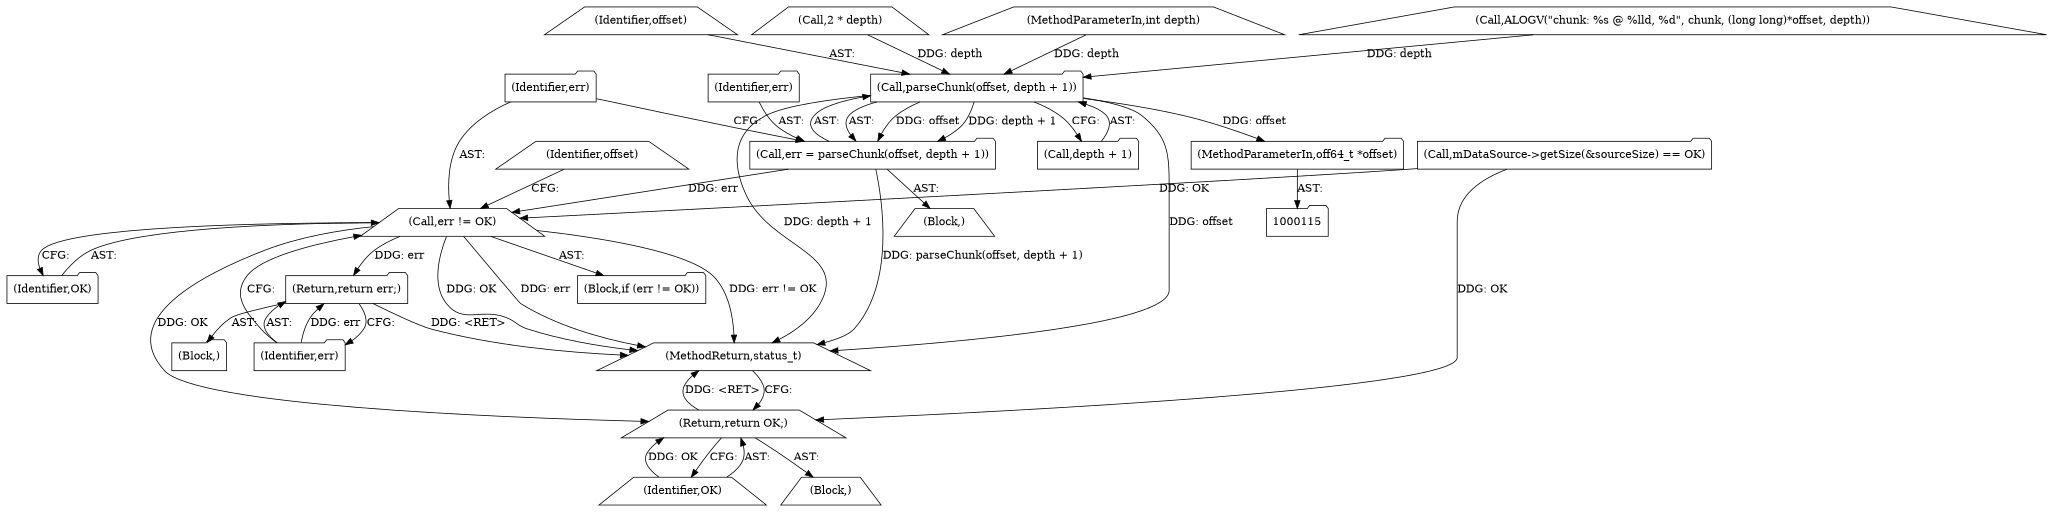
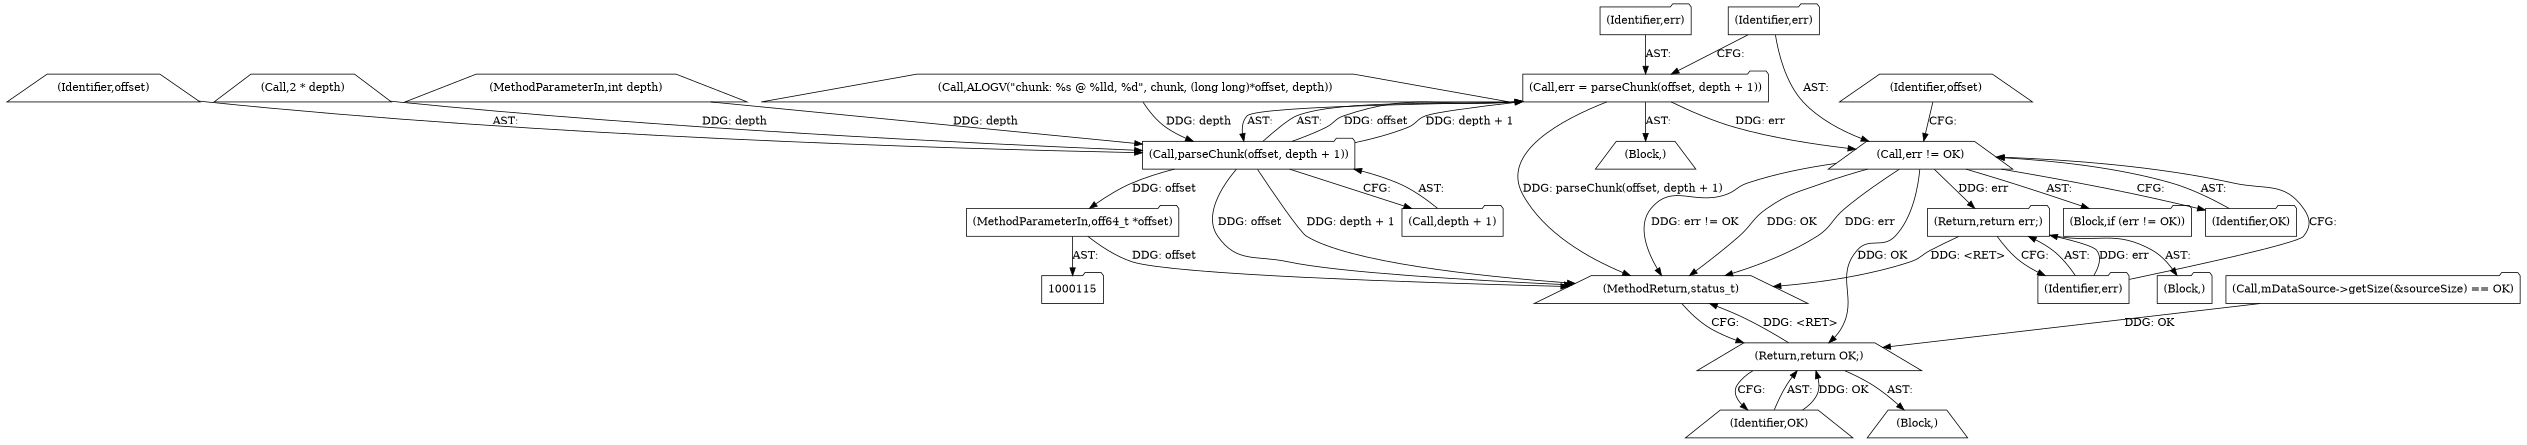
(973, 194) -> none
none -> (1320, 278)
